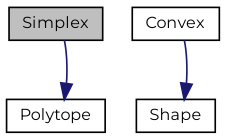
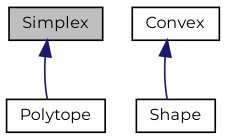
(67, 62) -> (45, 78)
(187, 62) -> (165, 78)
